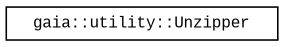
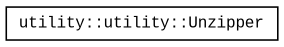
(142, 24) -> (142, 24)
